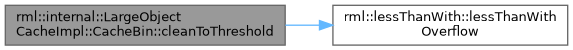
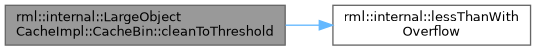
(450, 25) -> (432, 25)
